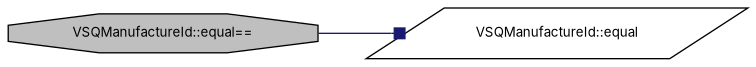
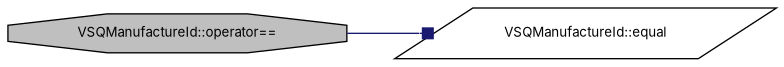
(163, 33) -> (177, 33)
